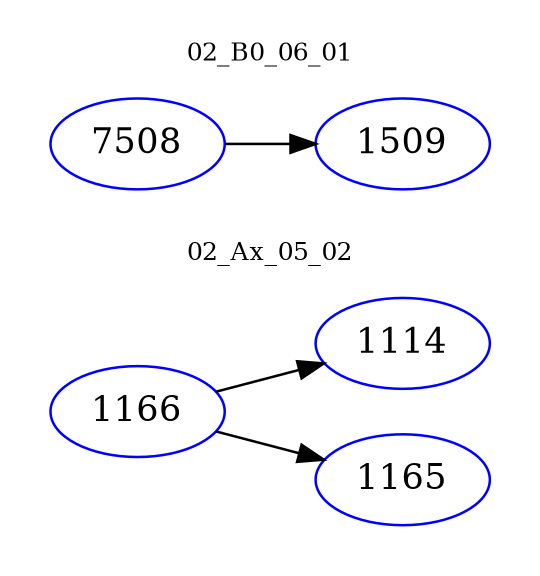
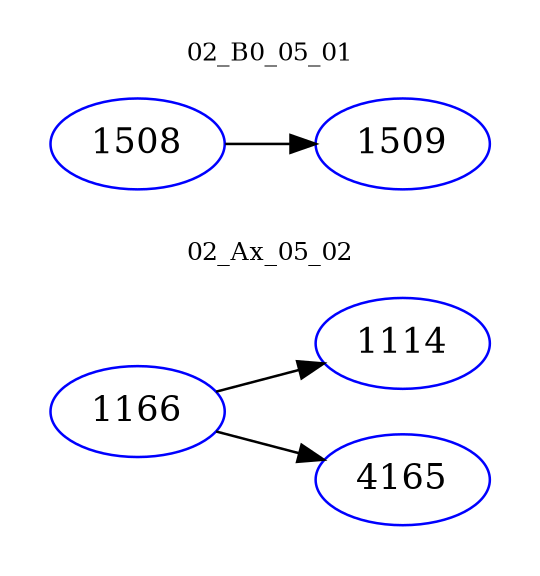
(270, 54) -> (270, 54)
(138, 144) -> (138, 144)
(403, 480) -> (403, 480)
